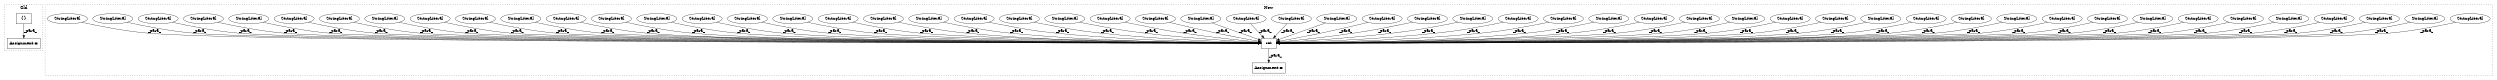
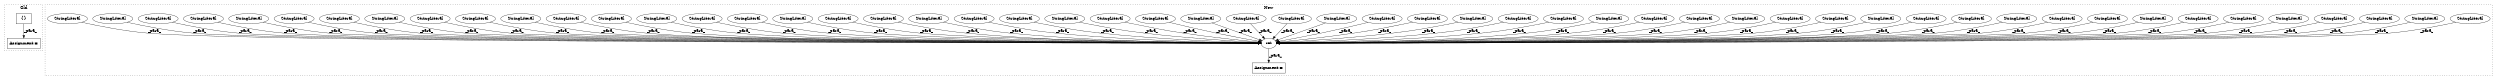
(1269, 43) -> (1269, 43)
